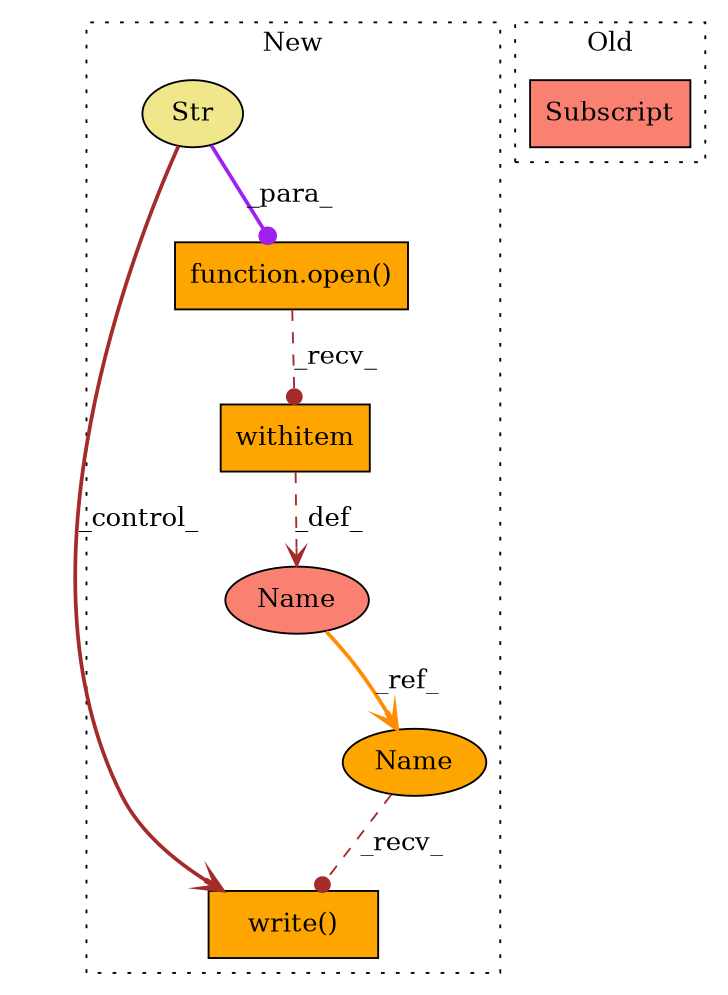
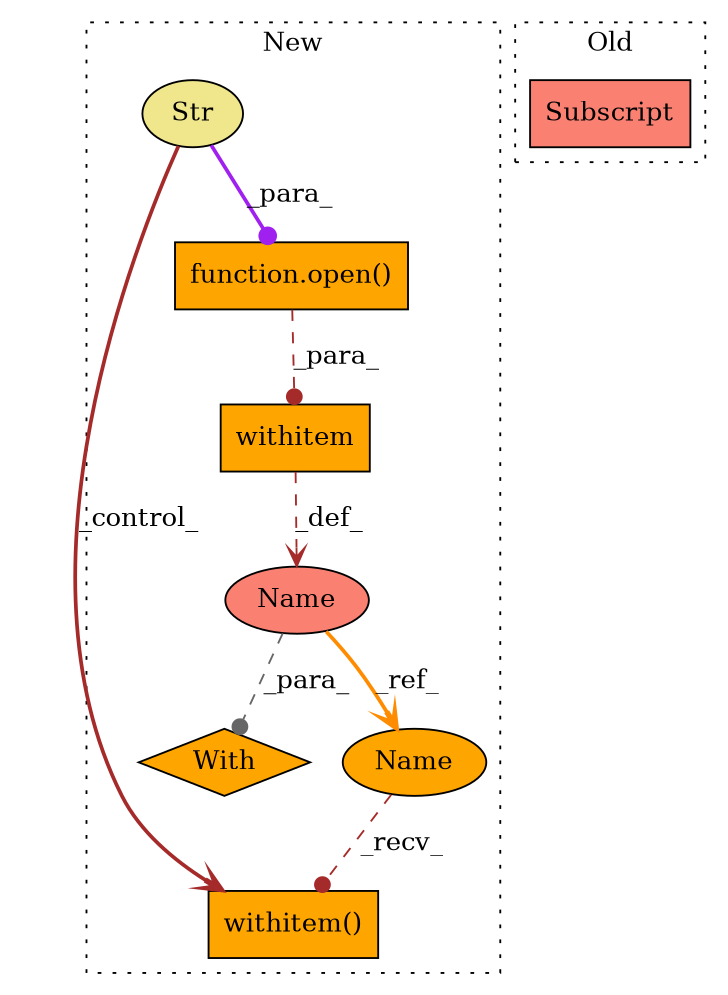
(336, 357) -> (336, 357)
none -> (224, 762)
(293, 924) -> (293, 924)
